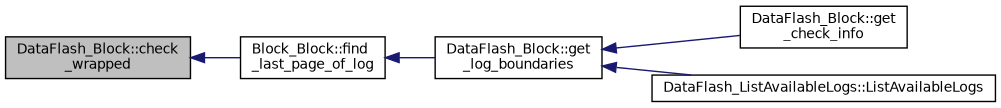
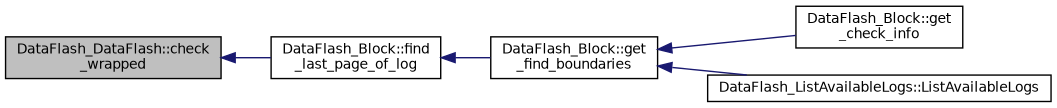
(98, 58) -> (113, 58)
(313, 58) -> (356, 58)
(519, 58) -> (574, 58)
